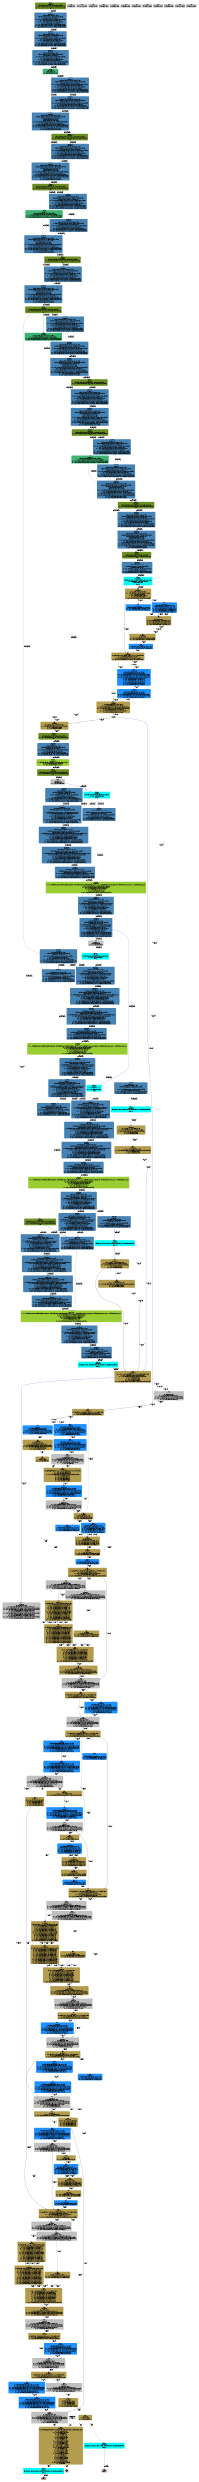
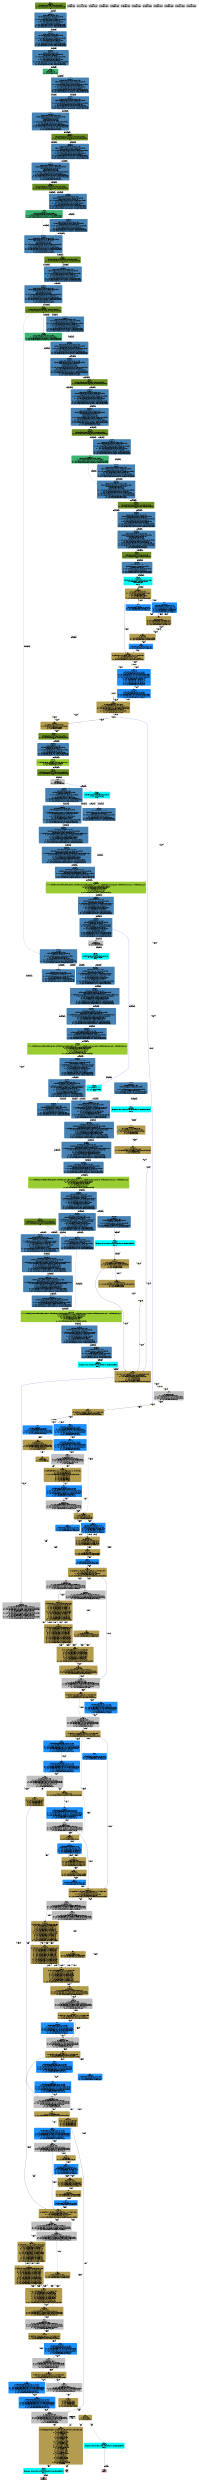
(44, 2479) -> (44, 2479)
